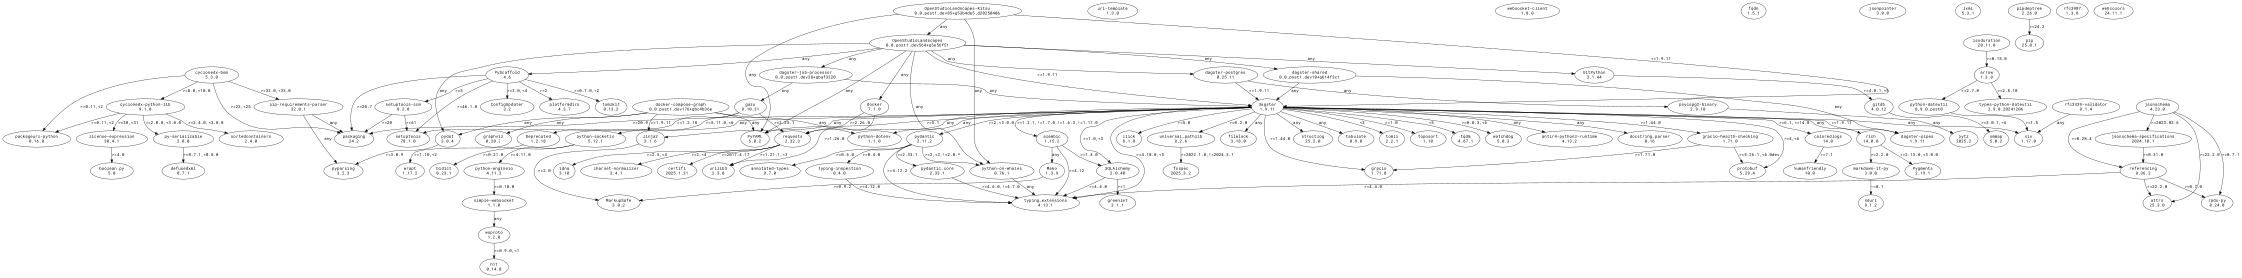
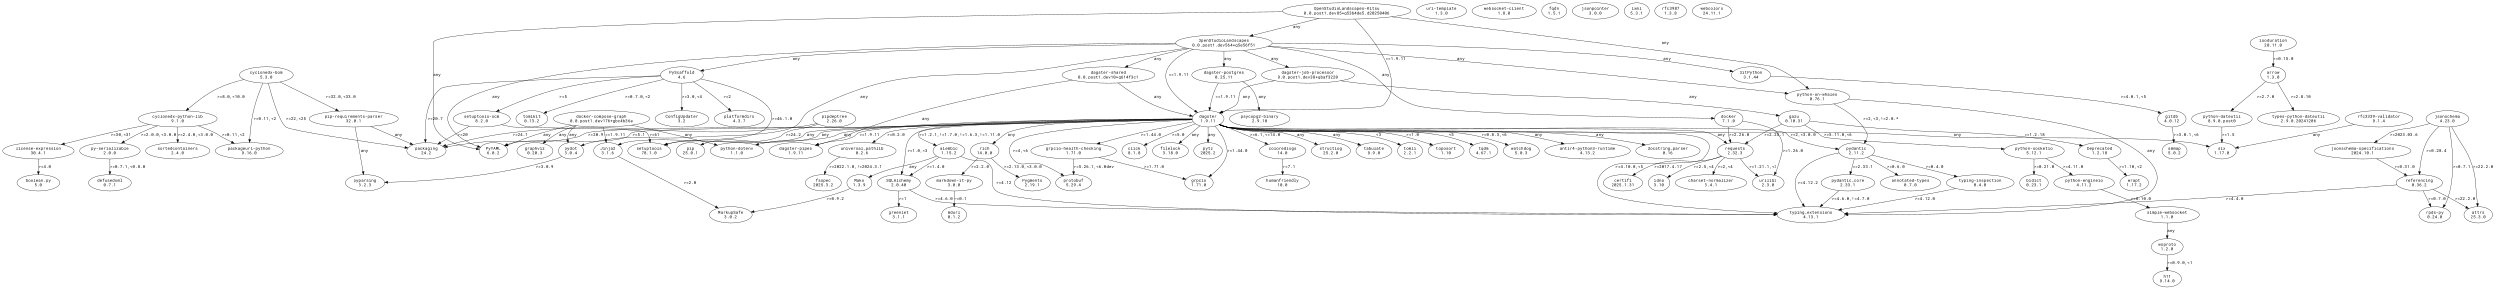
(1846, 116) -> (1208, 133)
none -> (687, 131)
(945, 162) -> (1856, 119)
